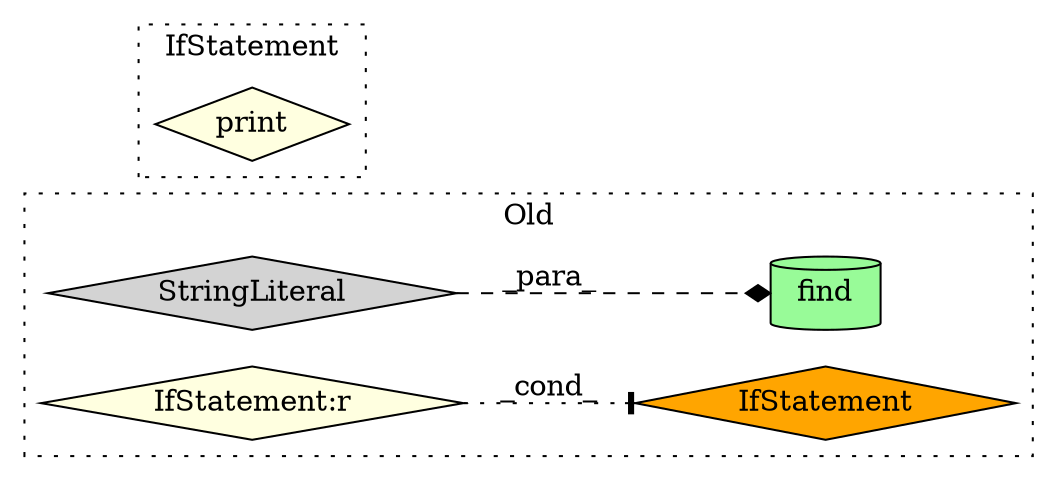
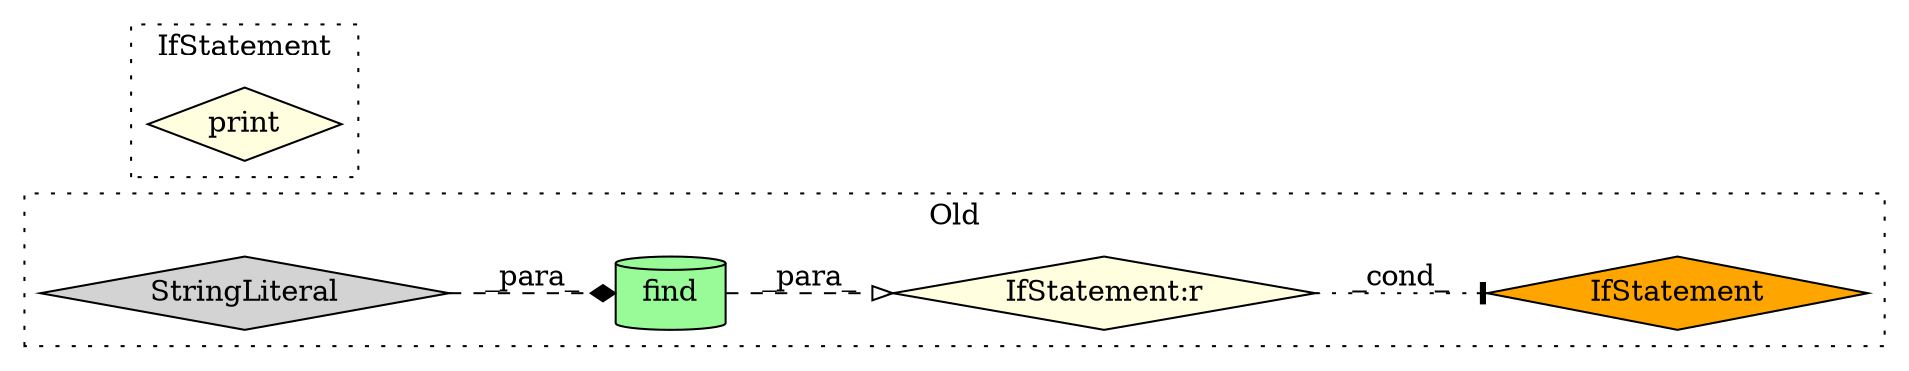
none -> (799, 293)
